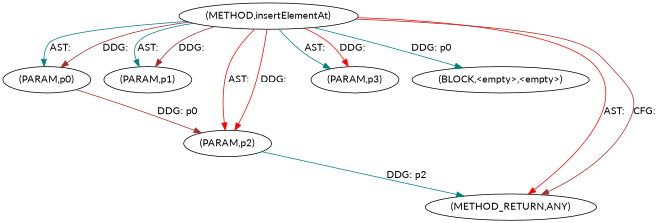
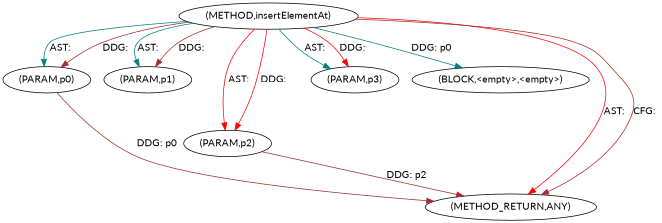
(136, 109) -> (229, 179)
(359, 173) -> (359, 173)
